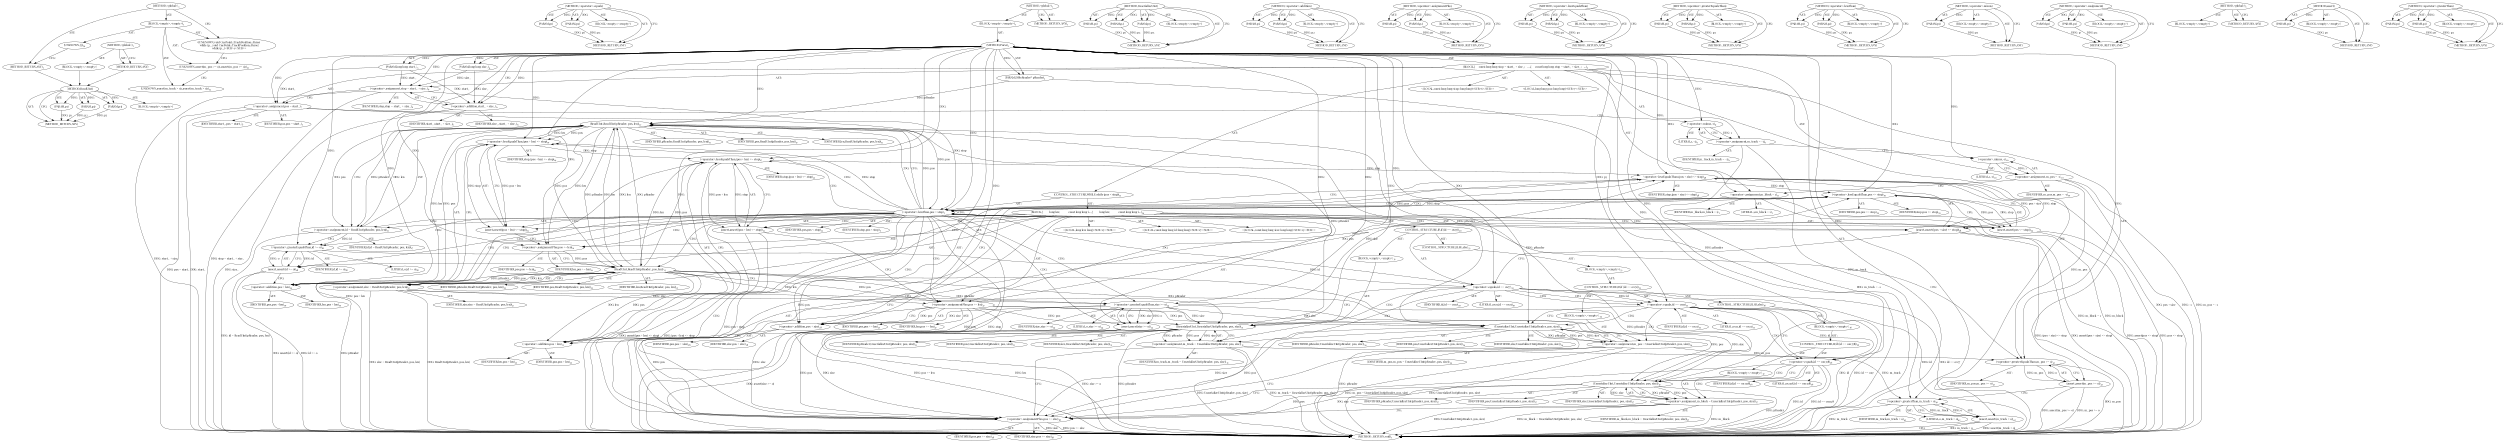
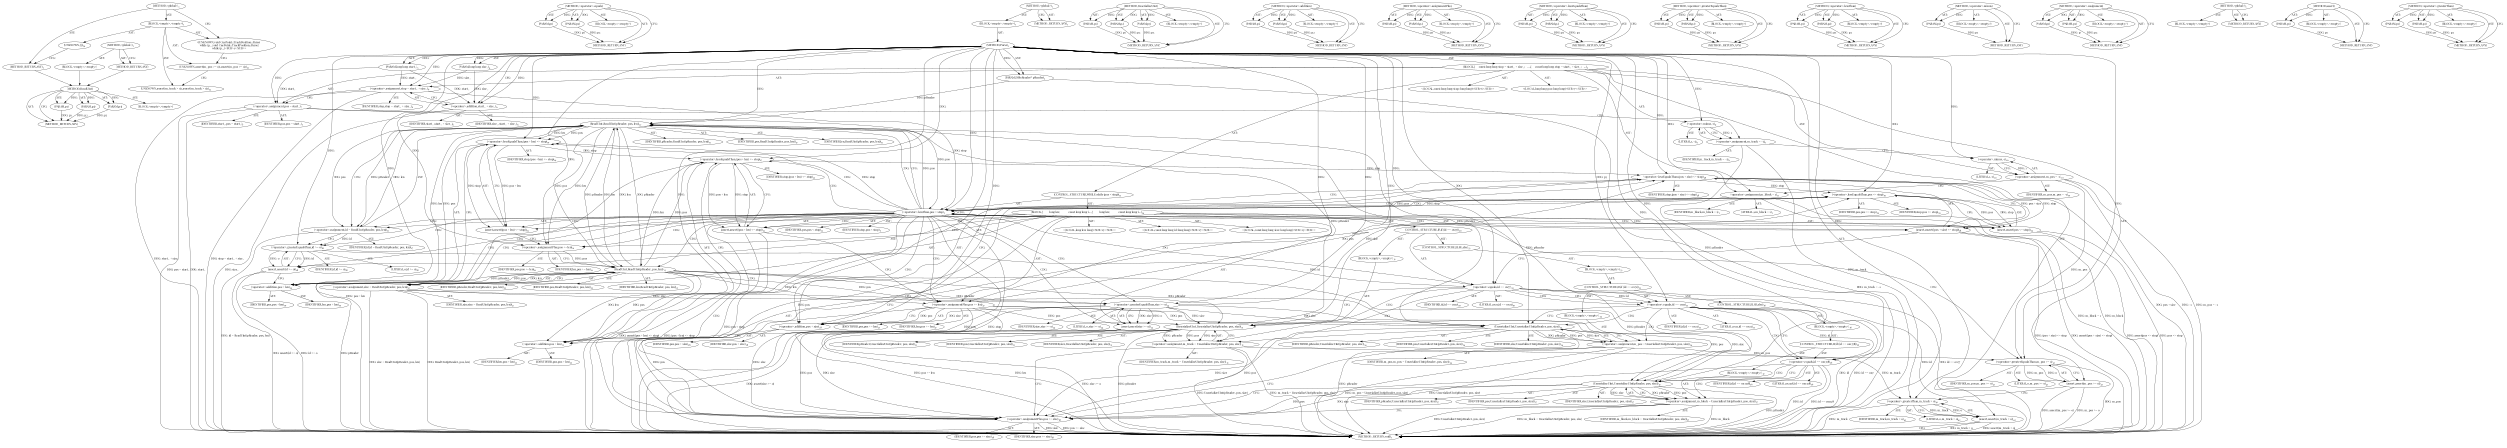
(1680, 316) -> (1669, 316)
none -> (2031, 384)
